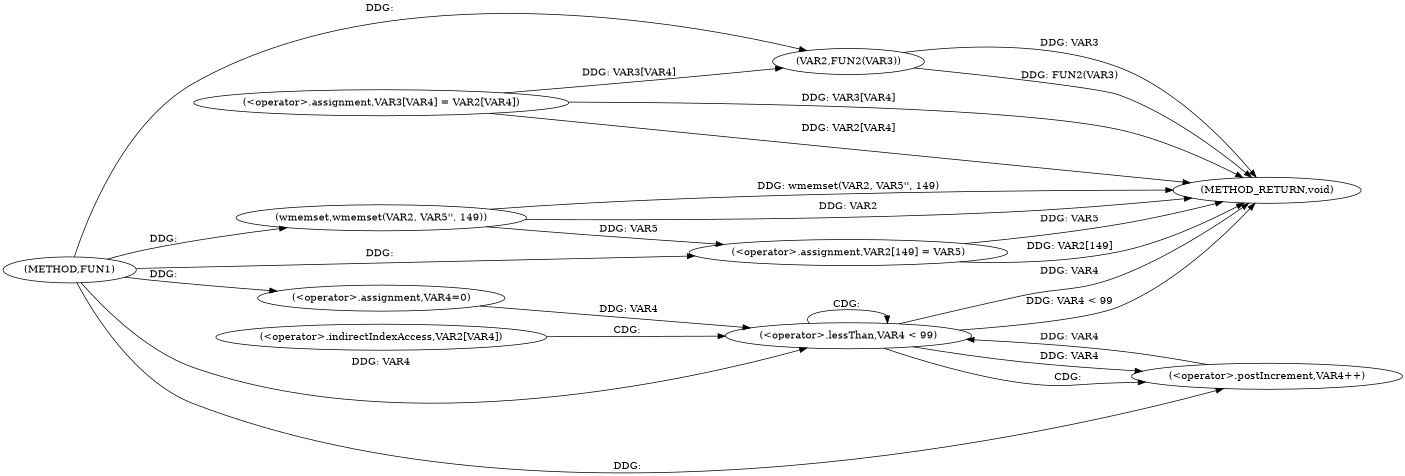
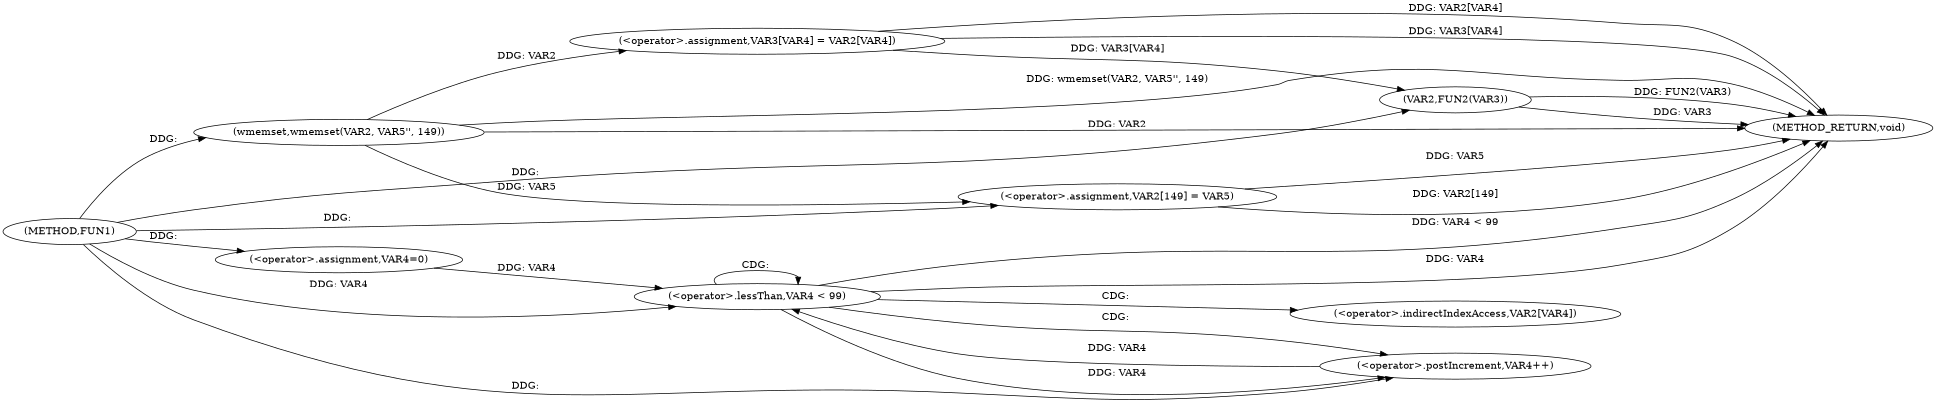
none -> (490, 74)
(632, 336) -> (1084, 305)
